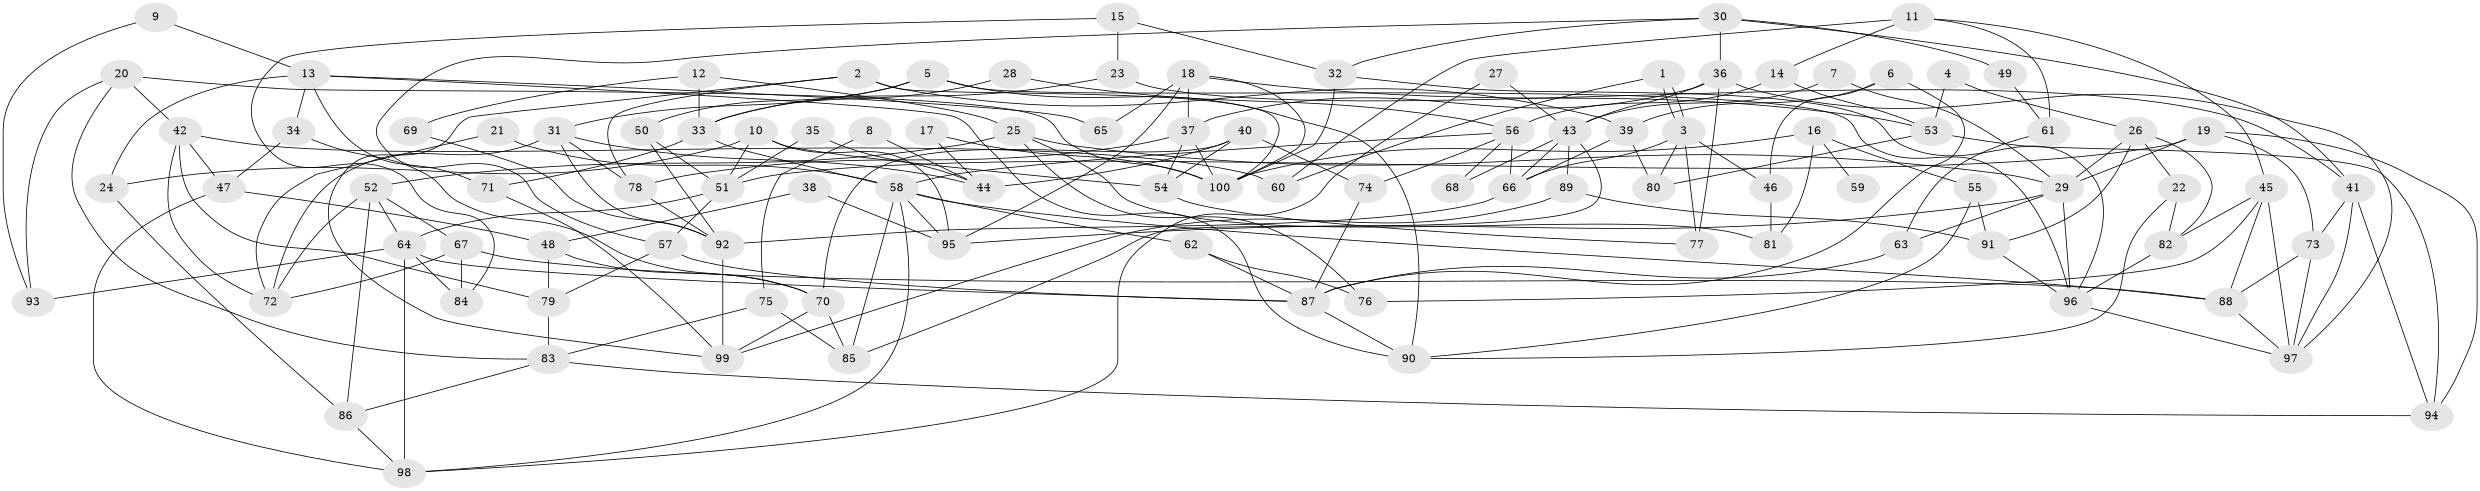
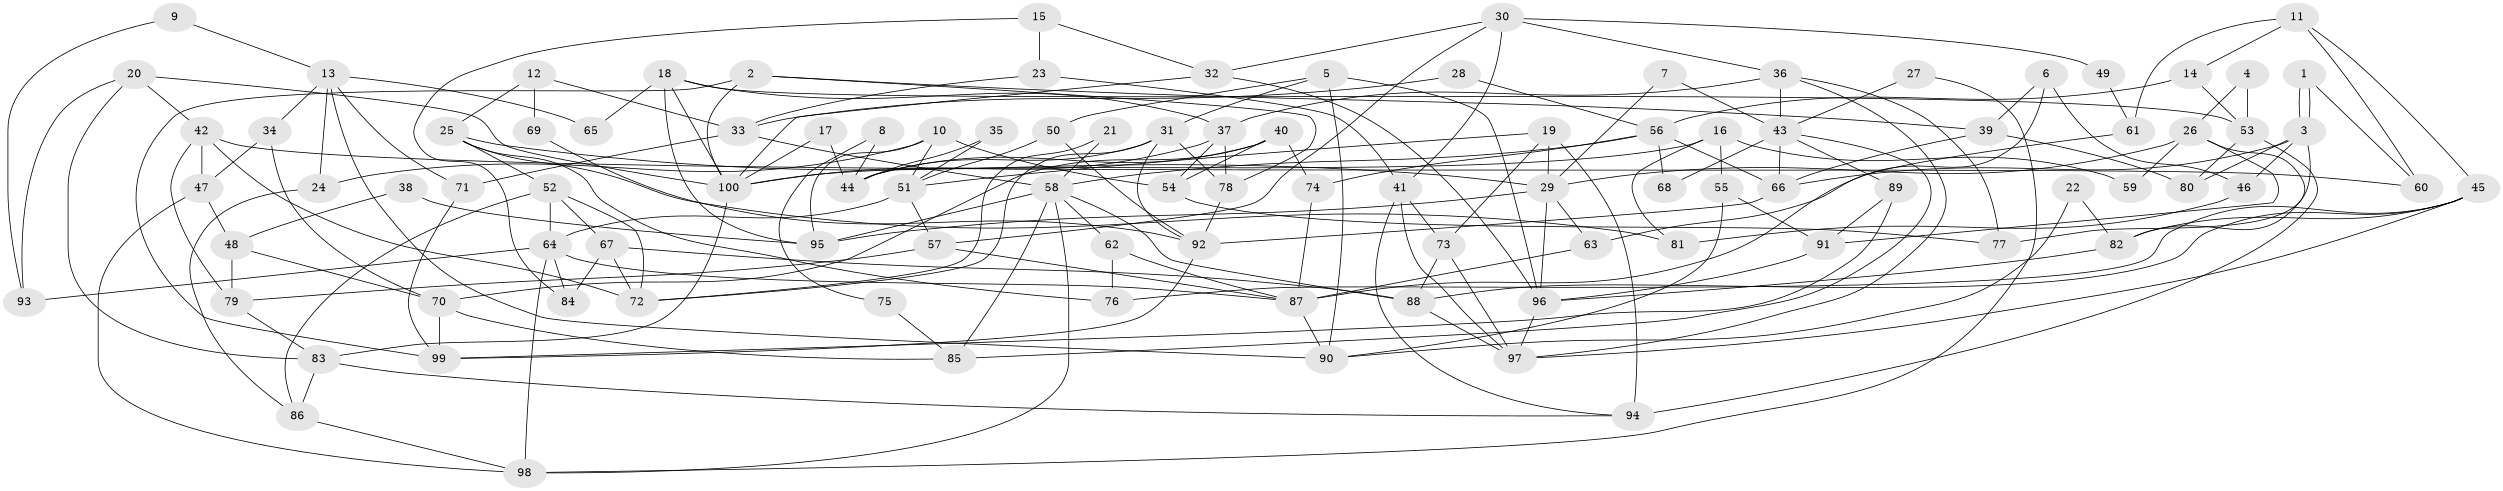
(2158, 160) -> (2161, 159)
(658, 331) -> (559, 339)
